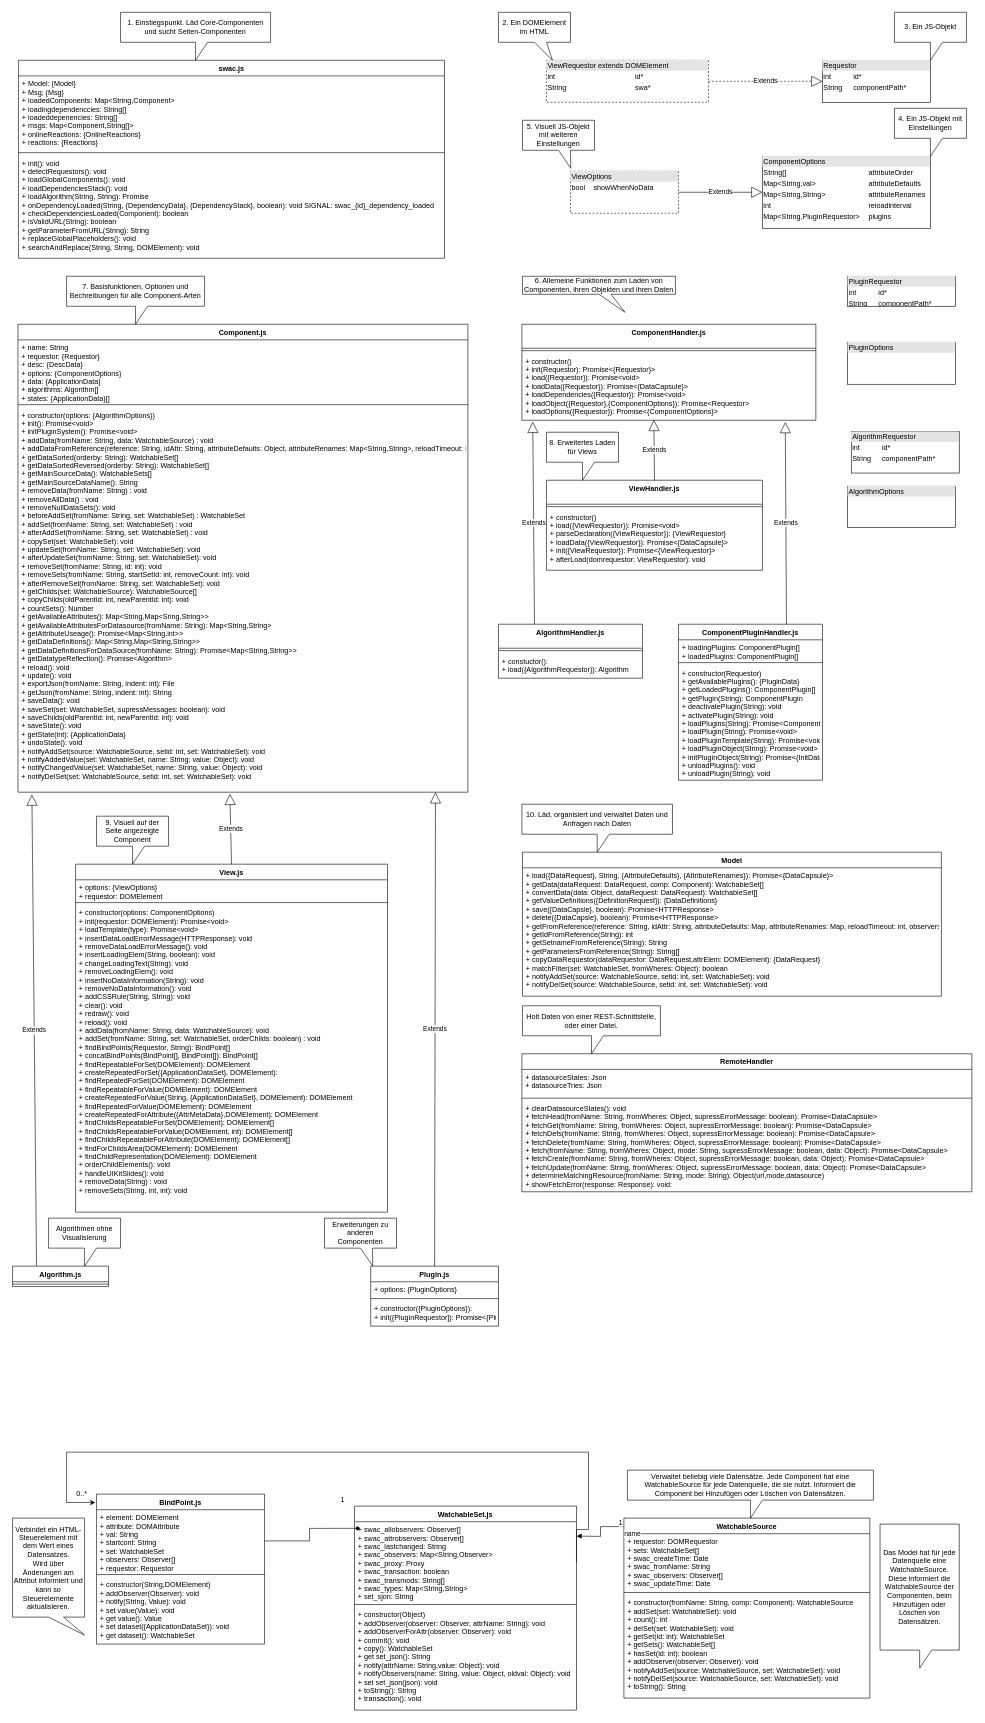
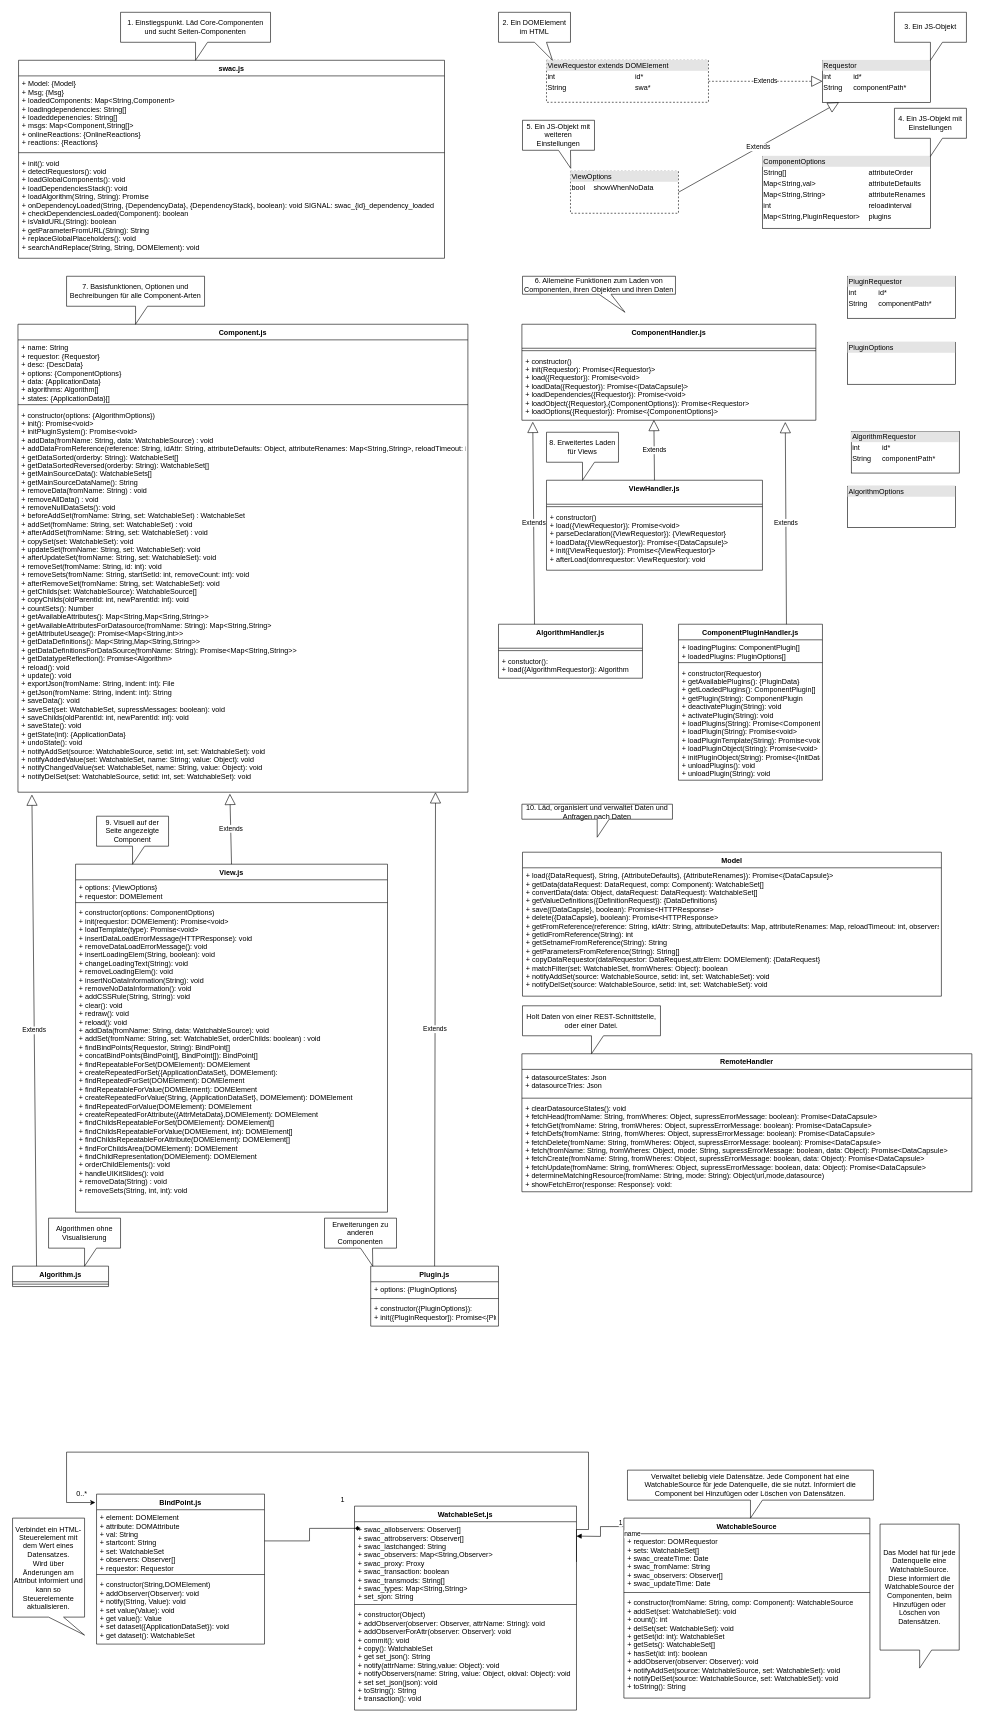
(558, 135) -> (558, 135)
(714, 192) -> (753, 150)
(902, 291) -> (902, 297)
(744, 648) -> (744, 648)
(597, 828) -> (597, 821)
